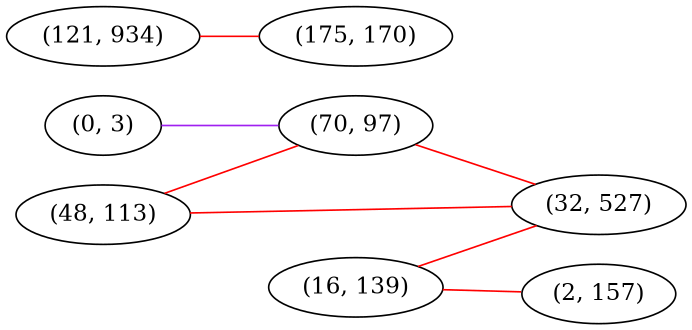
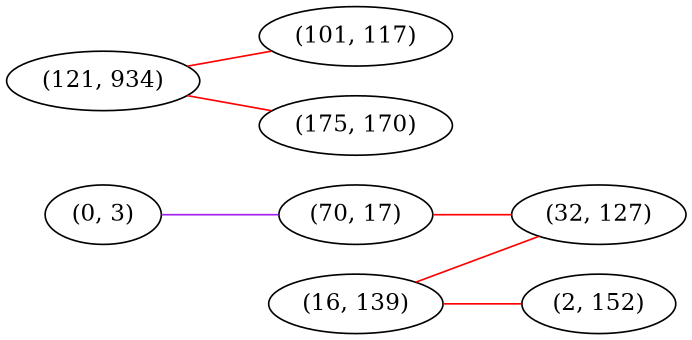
none -> (356, 36)
(356, 126) -> (356, 215)
(599, 205) -> (599, 215)
(103, 215) -> none
(599, 294) -> (599, 304)
